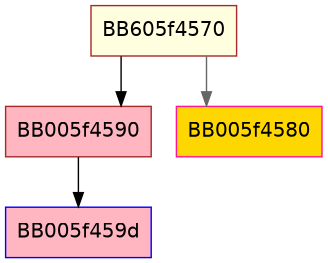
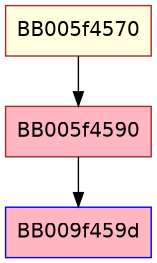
(164, 31) -> (78, 31)
(249, 132) -> none
(78, 232) -> (78, 232)
